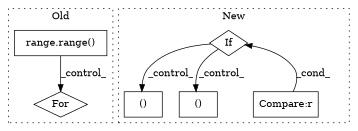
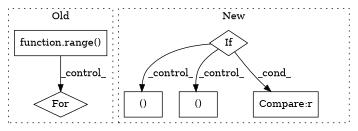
(61, 43) -> (61, 43)
(286, 60) -> (249, 70)
